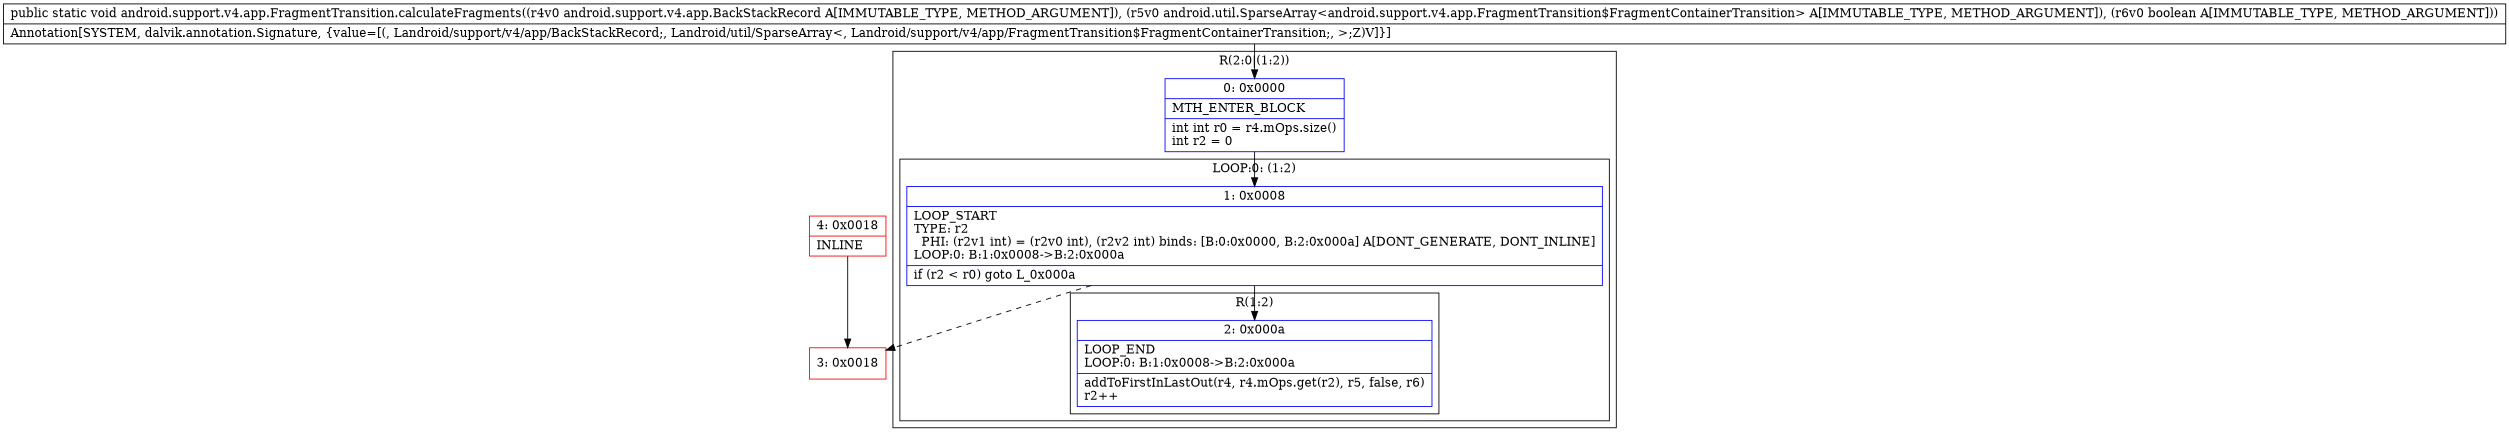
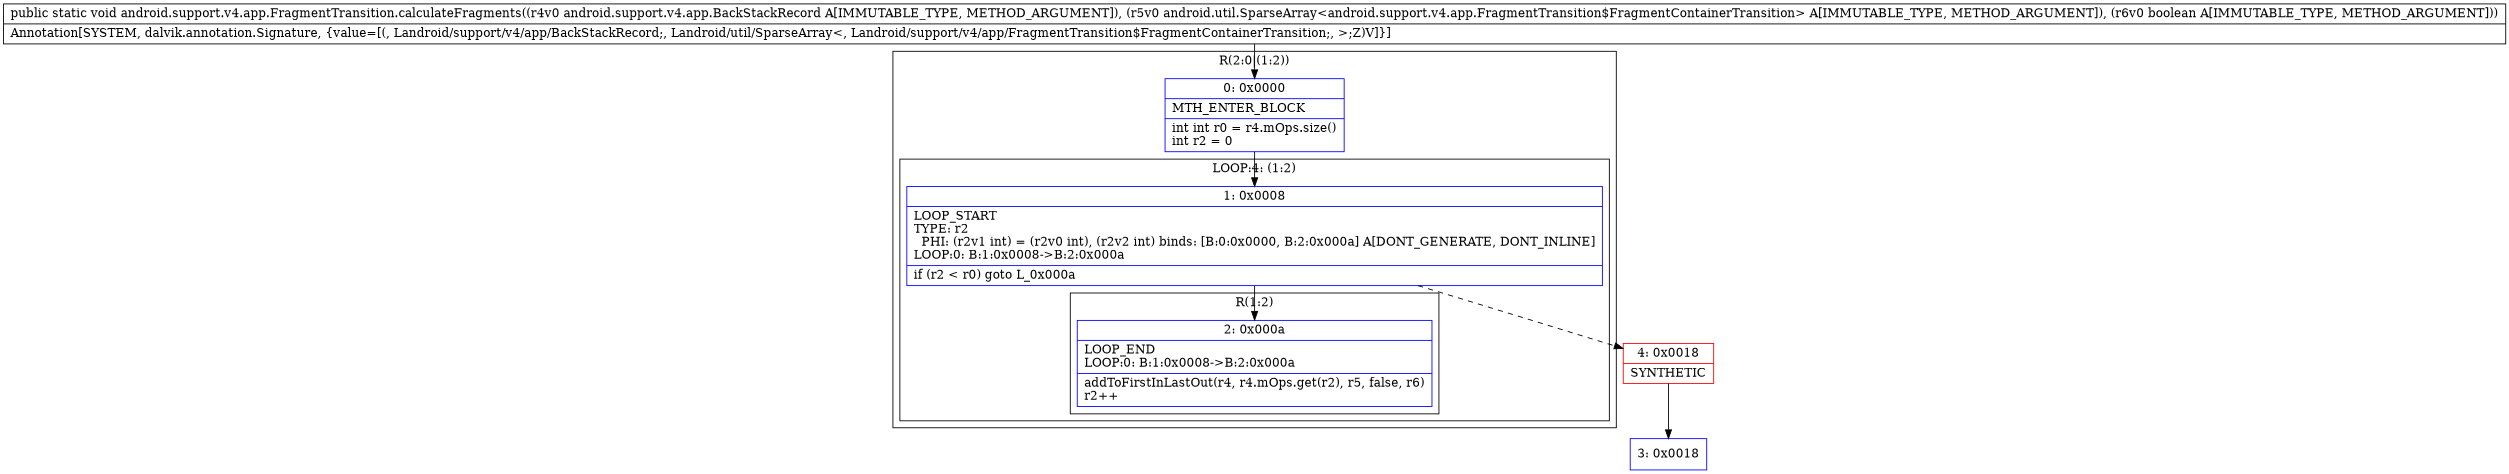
(1255, 169) -> (1255, 169)
(840, 246) -> (1668, 373)
(993, 316) -> (1516, 316)
(848, 363) -> (1668, 454)
